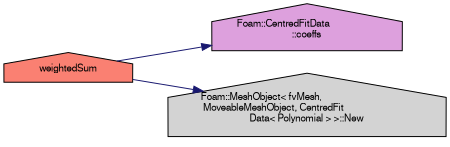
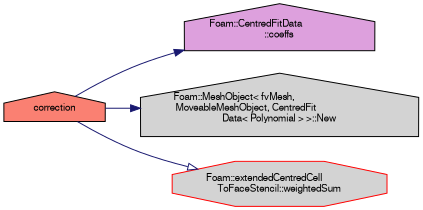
(68, 69) -> (55, 108)
none -> (280, 184)
